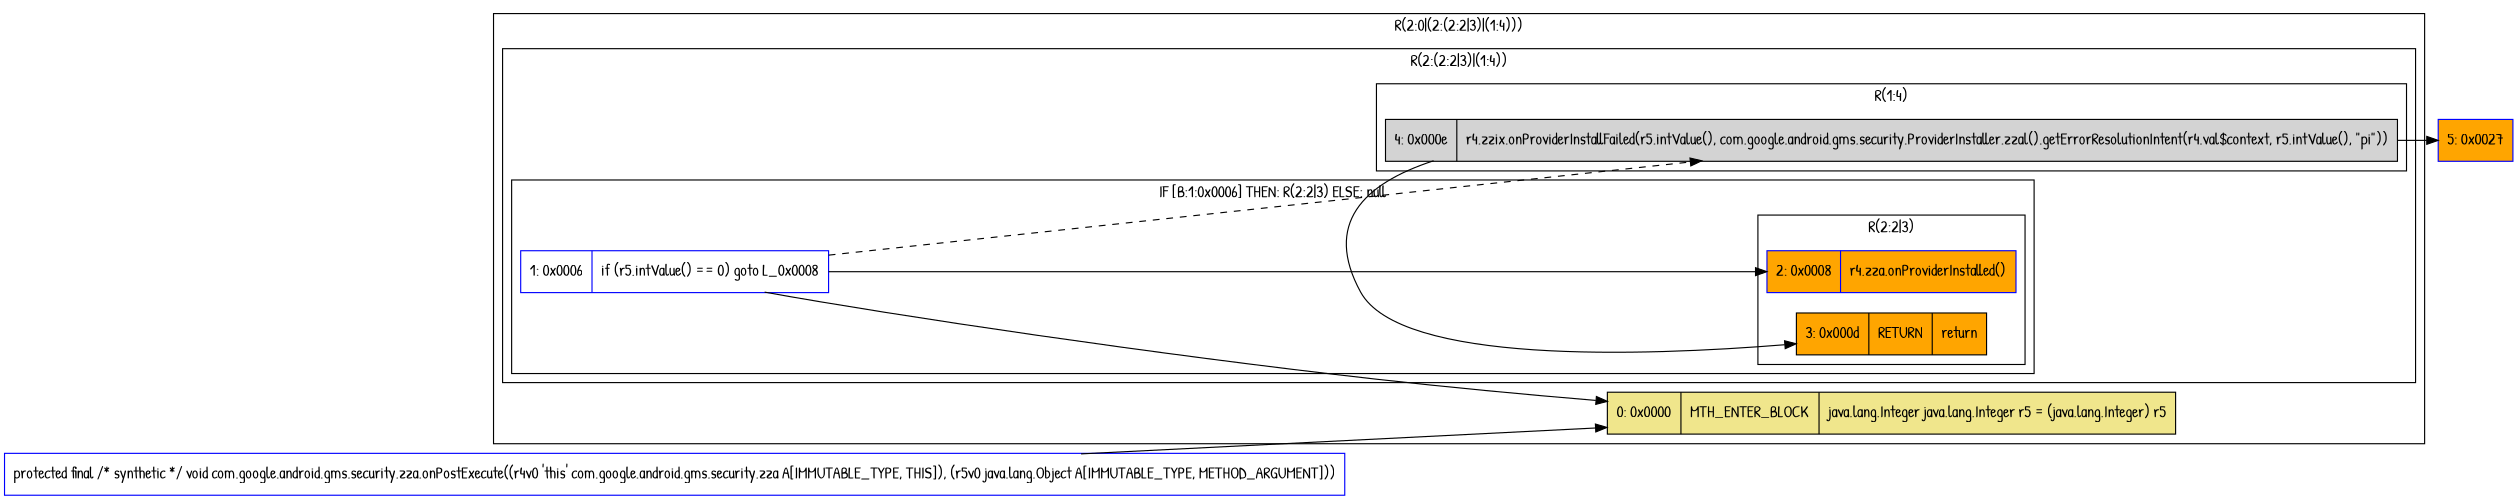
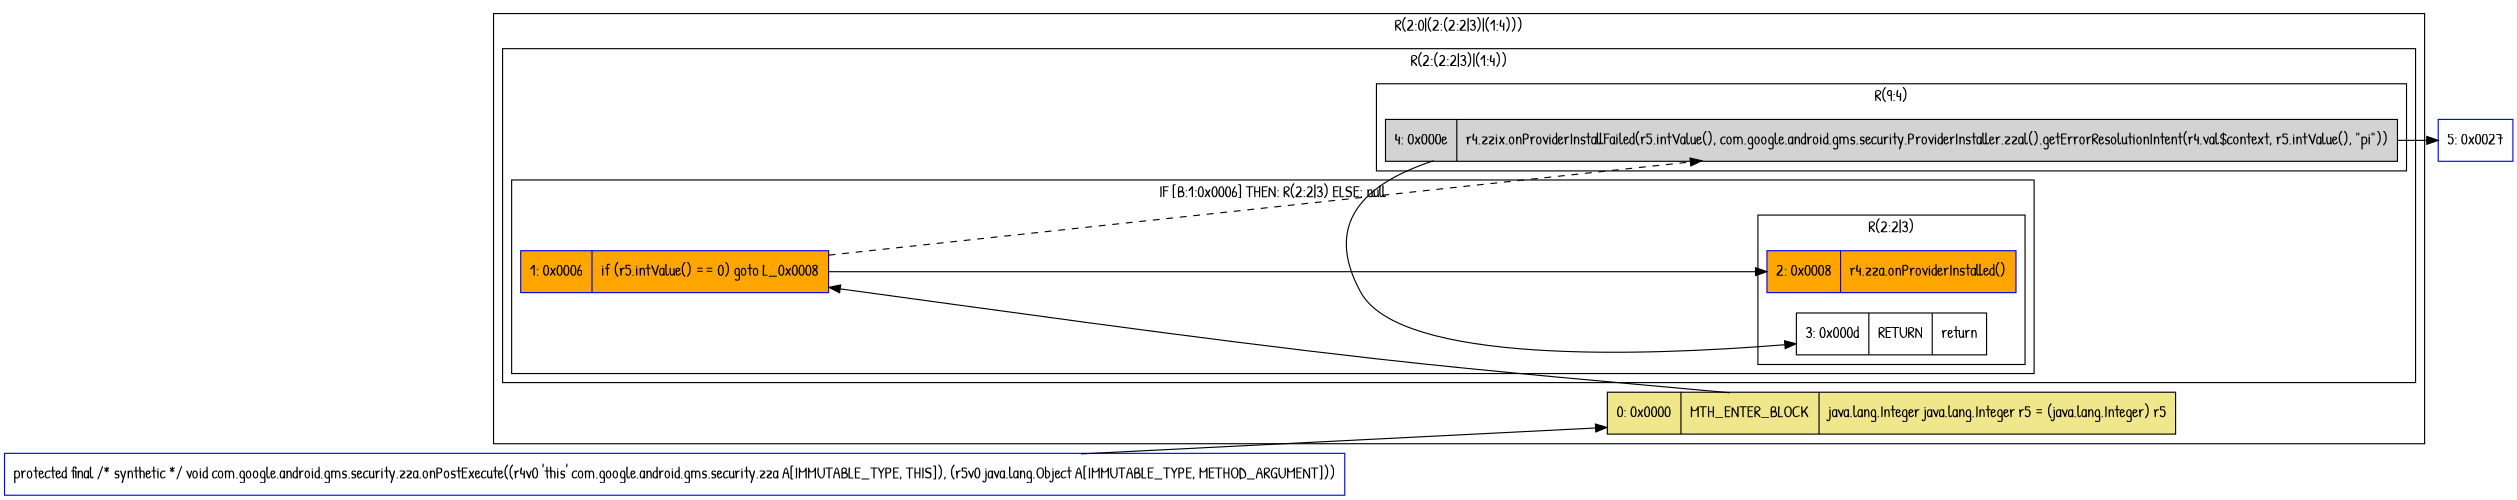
(1891, 97) -> (1891, 97)
(2476, 140) -> (2476, 140)
(675, 272) -> (675, 272)
(1891, 334) -> (1891, 334)
(1179, 355) -> (1284, 348)
